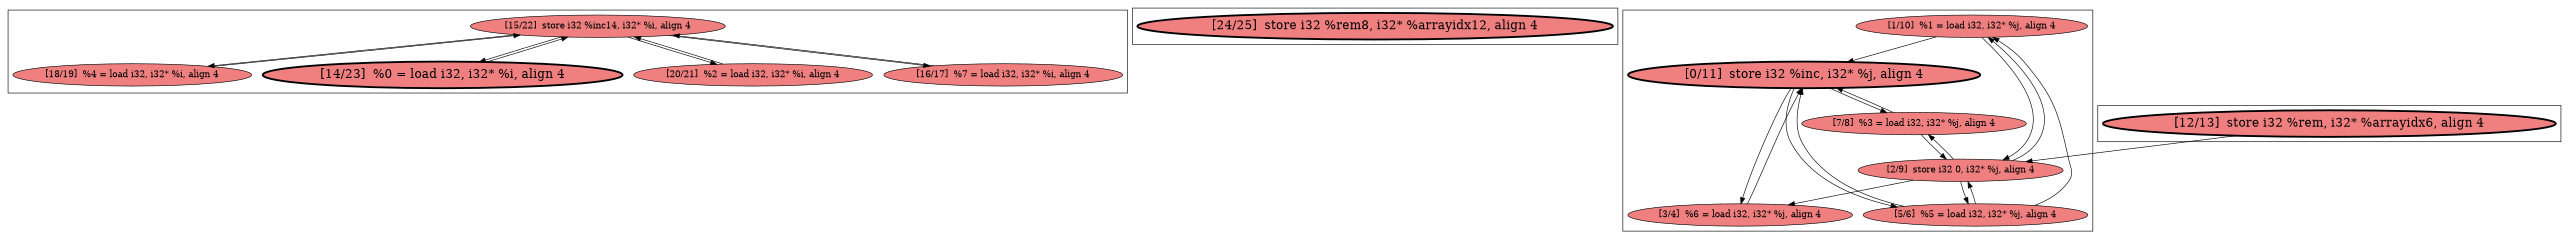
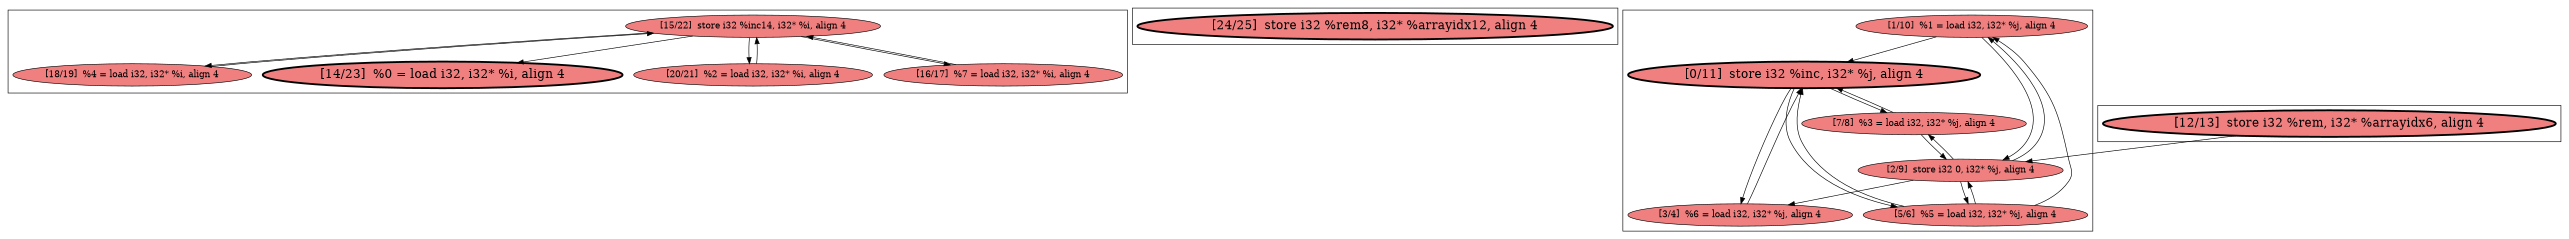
(524, 51) -> none
